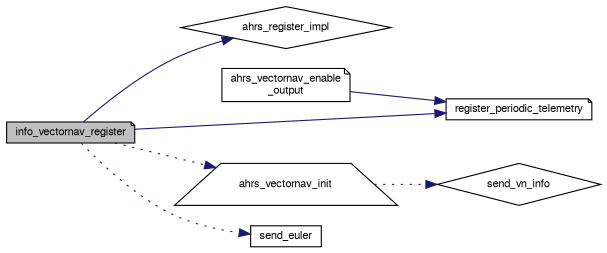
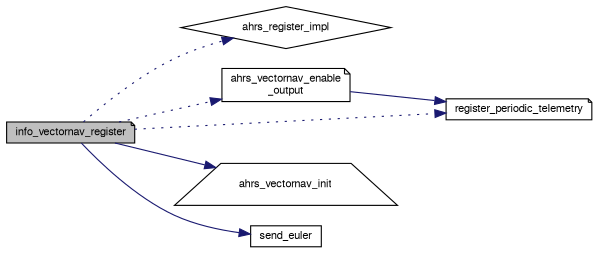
(148, 73) -> (148, 73)
none -> (165, 112)
(285, 121) -> (285, 121)
(160, 154) -> (160, 154)
(519, 184) -> none
(152, 203) -> (152, 203)
